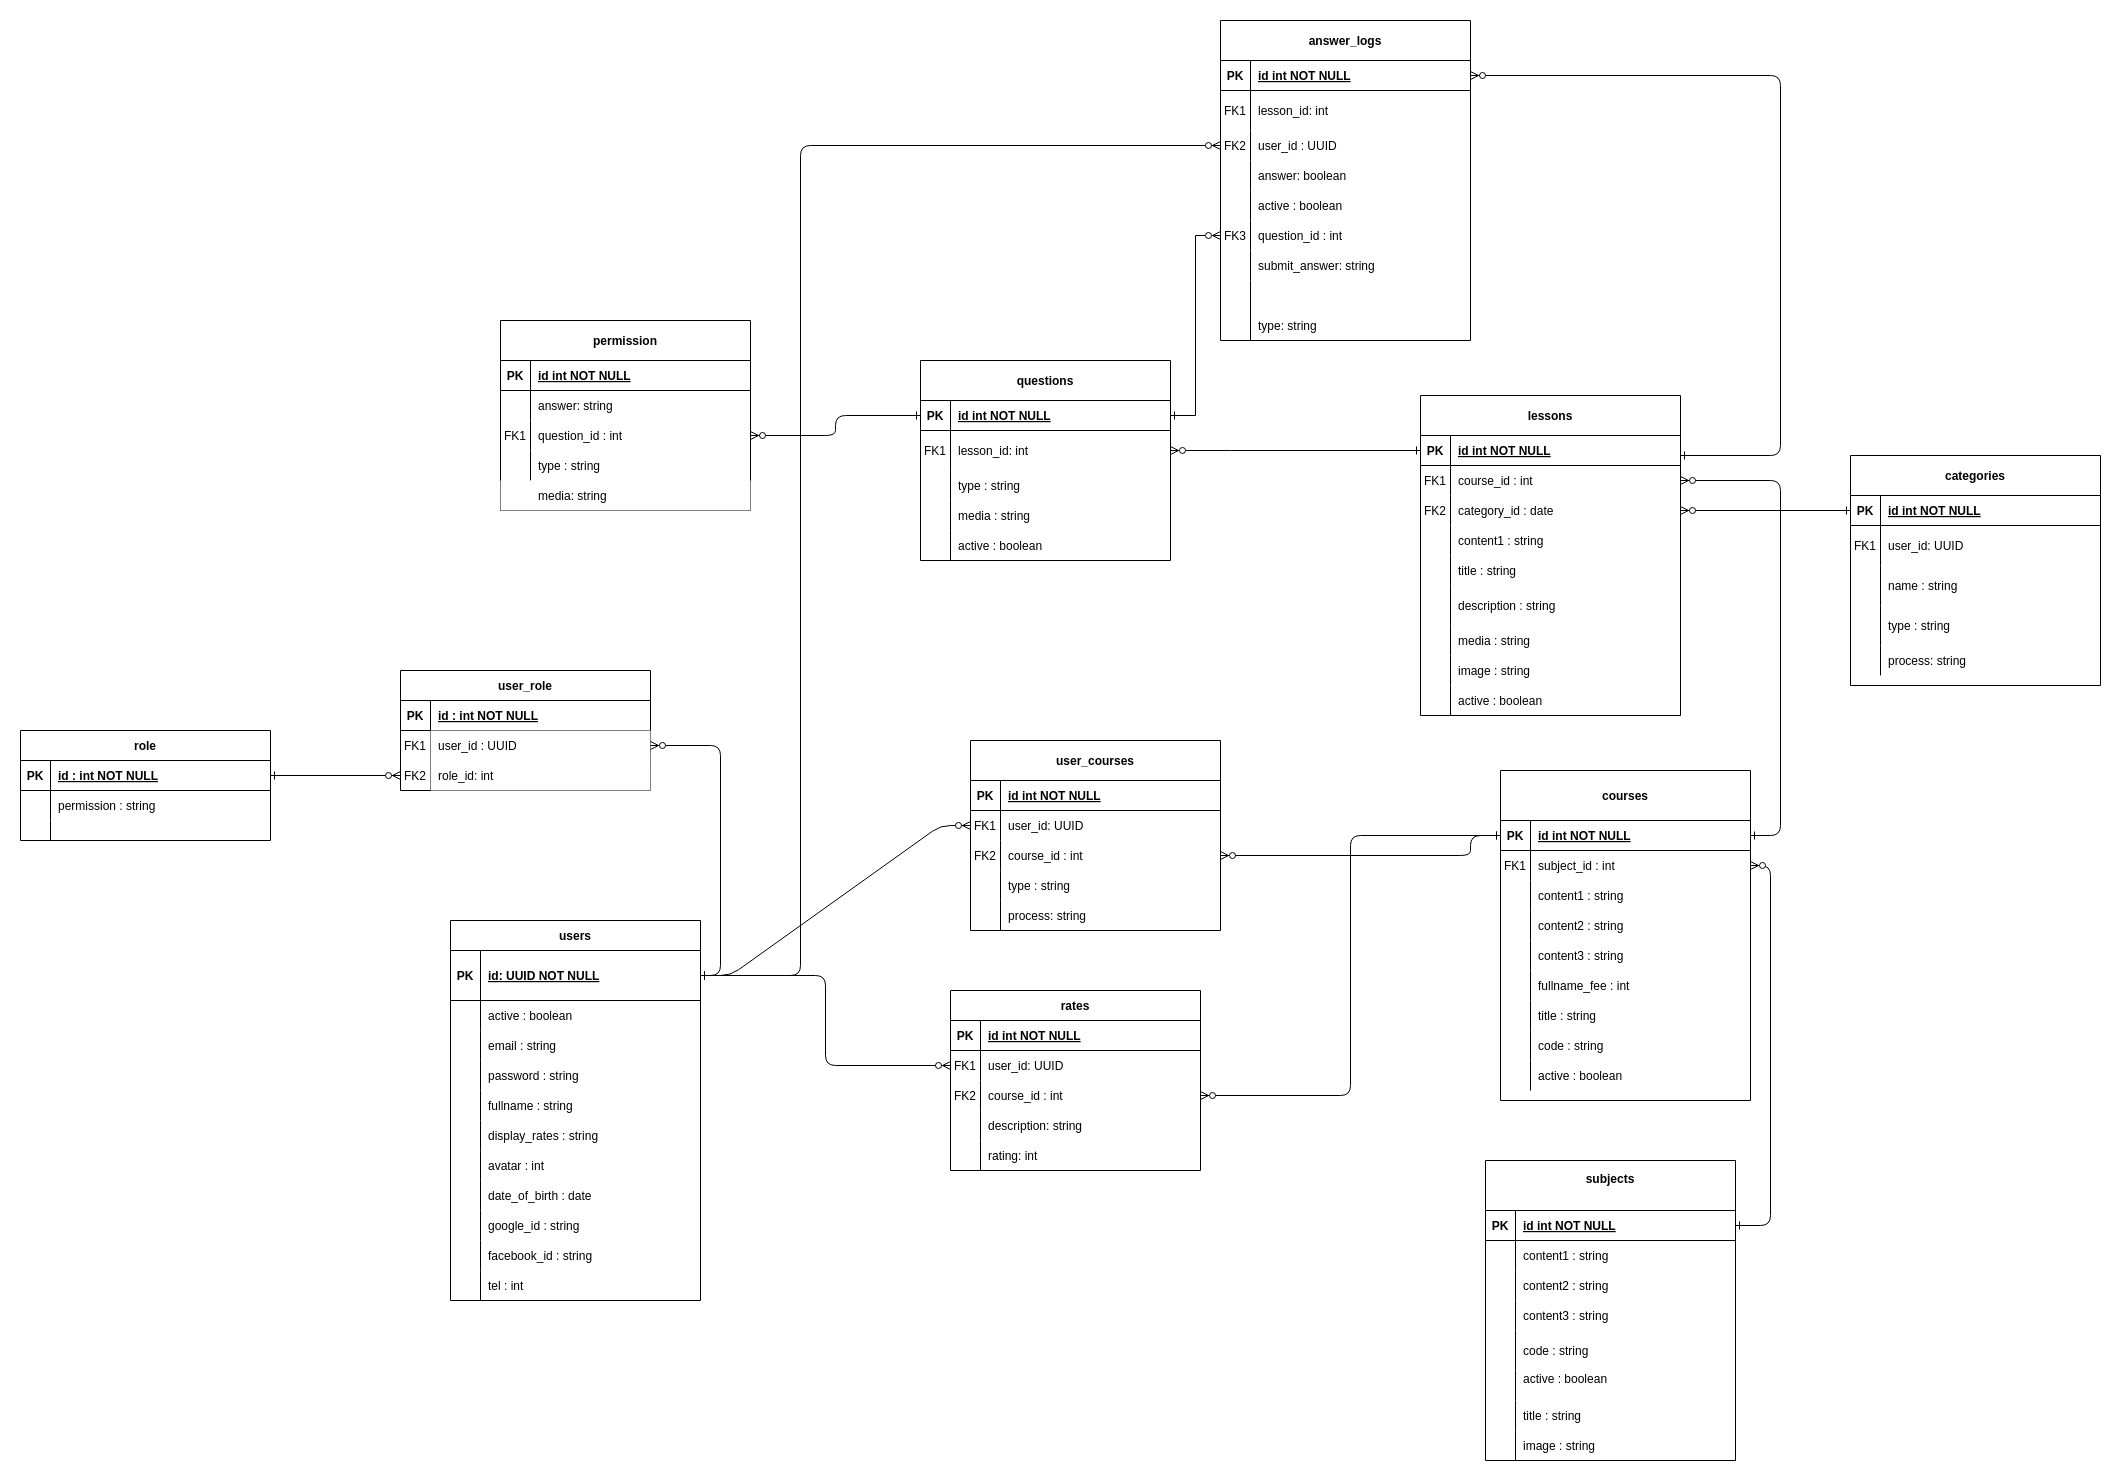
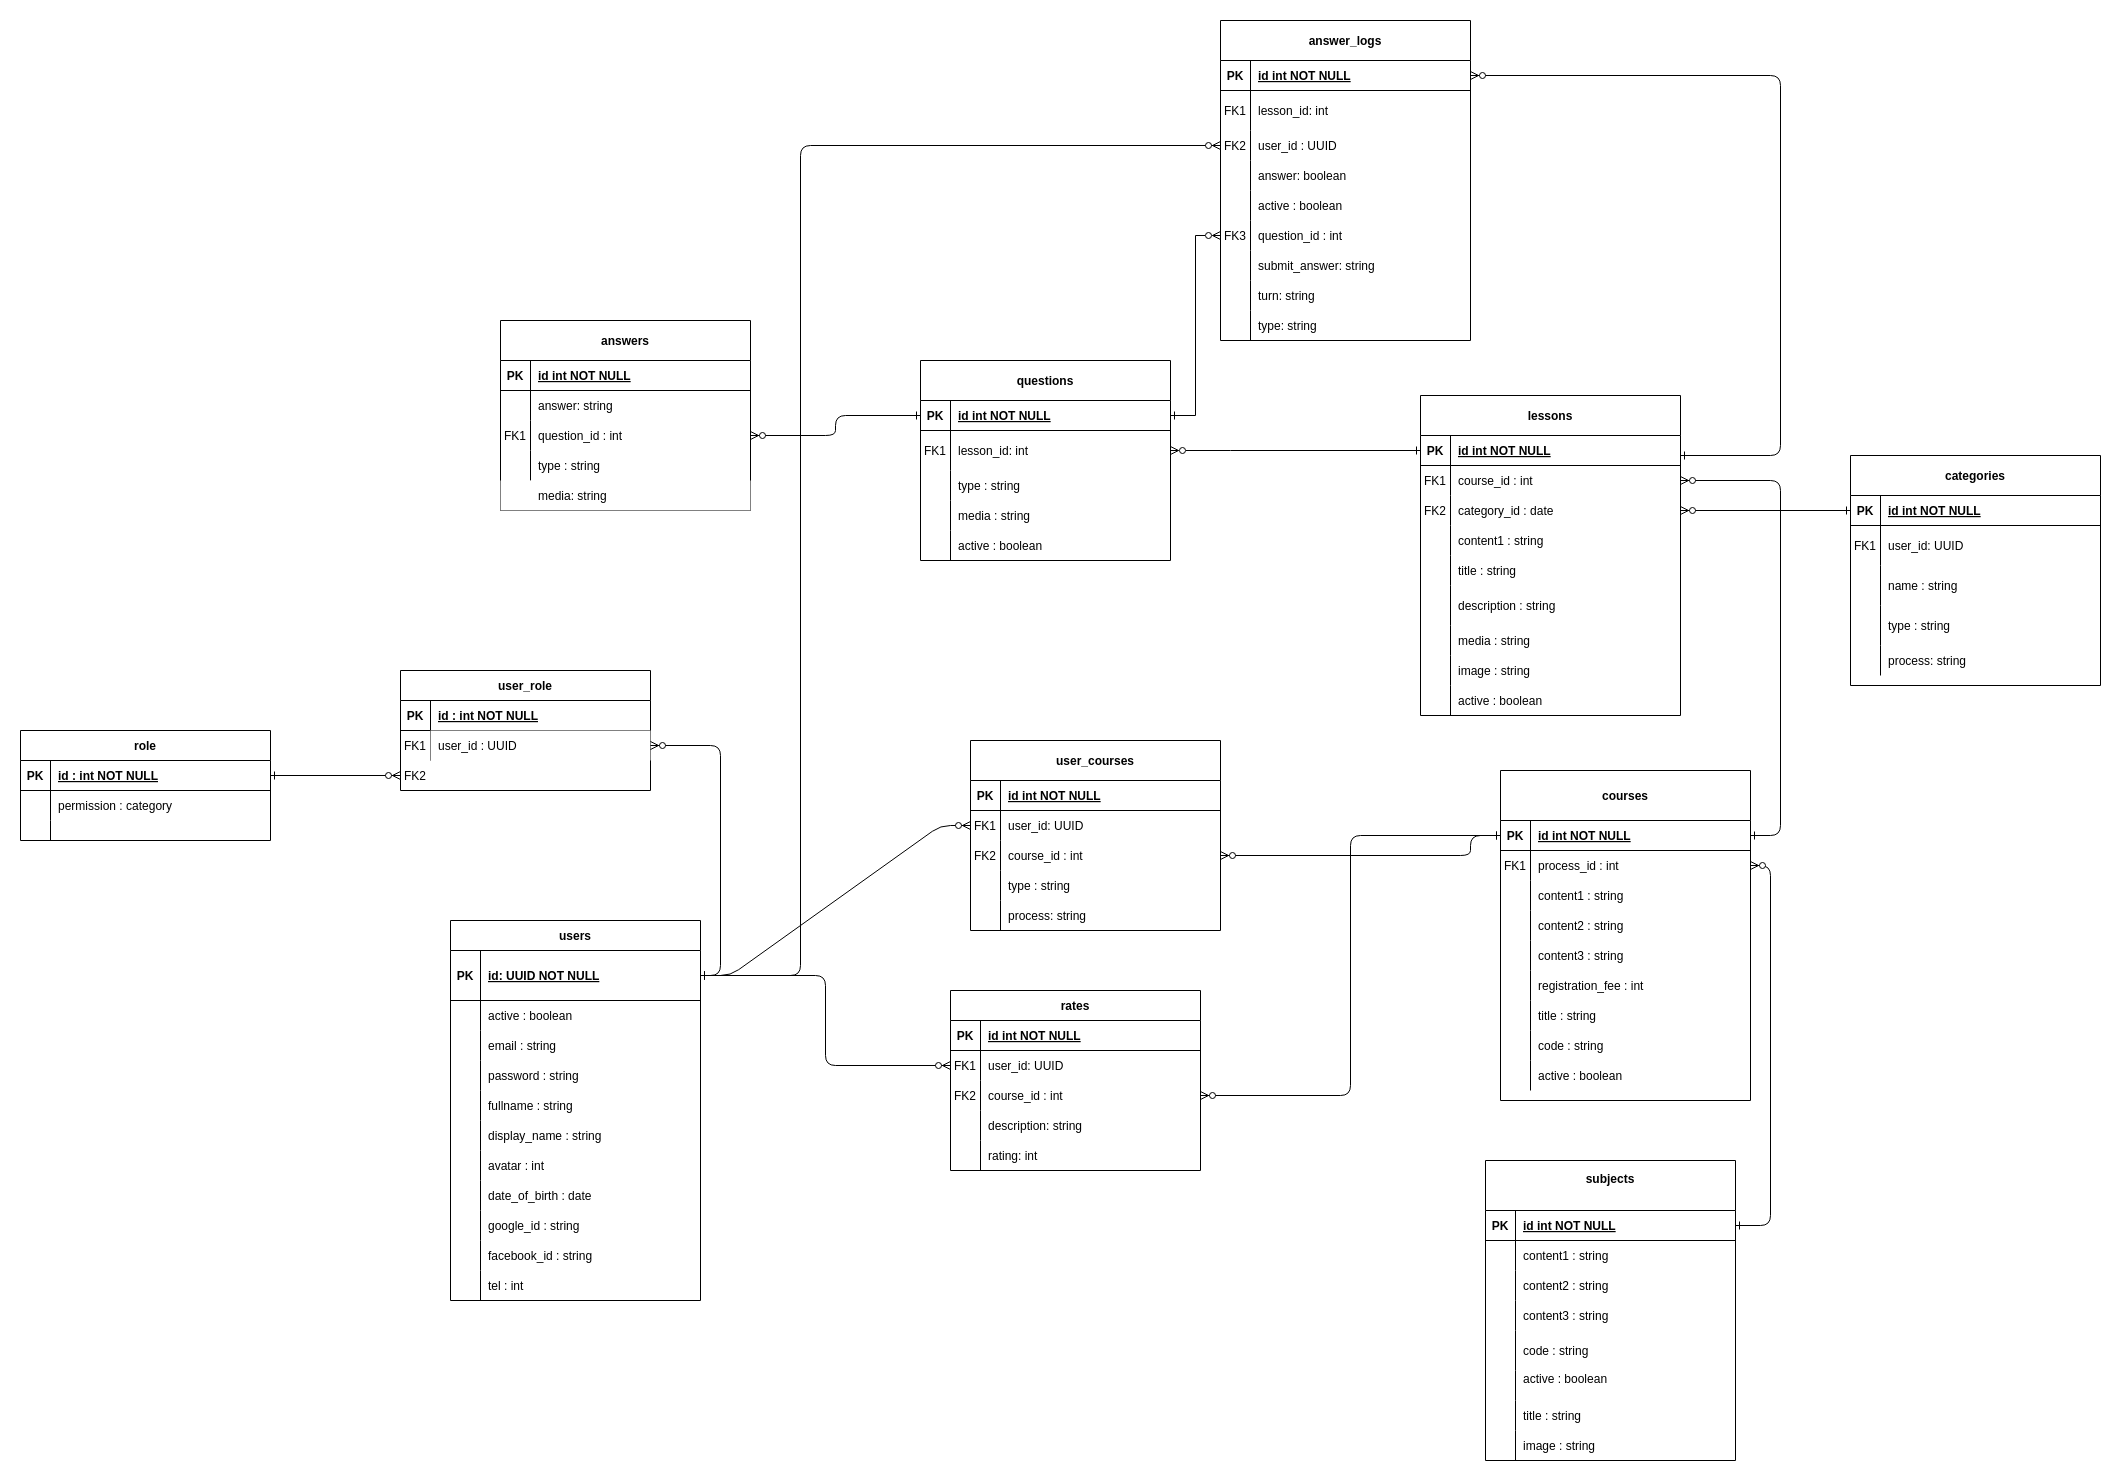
none -> (1361, 296)
(625, 341) -> (625, 341)
(541, 776) -> none
(112, 806) -> (121, 806)
(1584, 866) -> (1584, 866)
(1589, 986) -> (1603, 986)
(553, 1136) -> (549, 1136)
